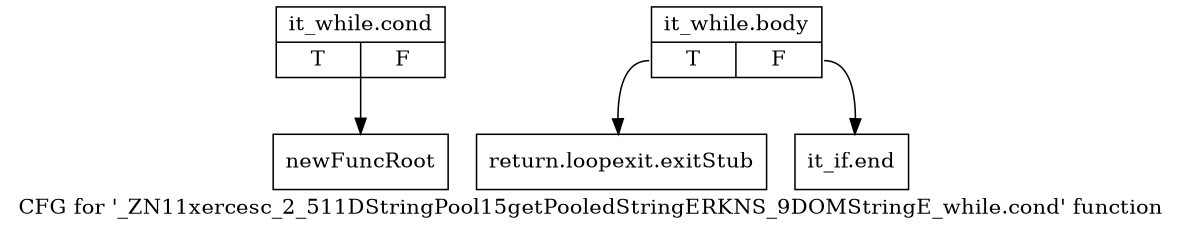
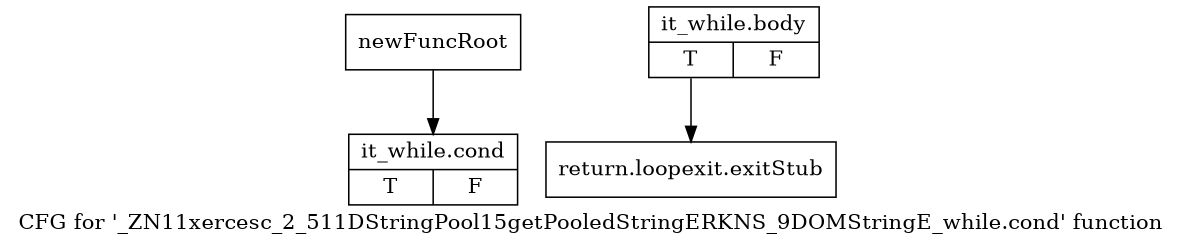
(361, 98) -> (433, 94)
(852, 162) -> none
